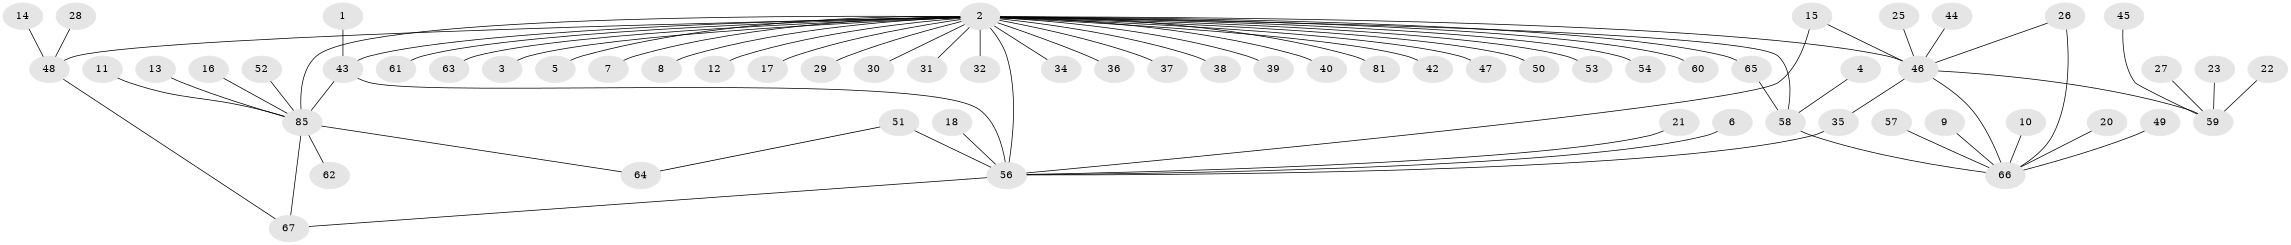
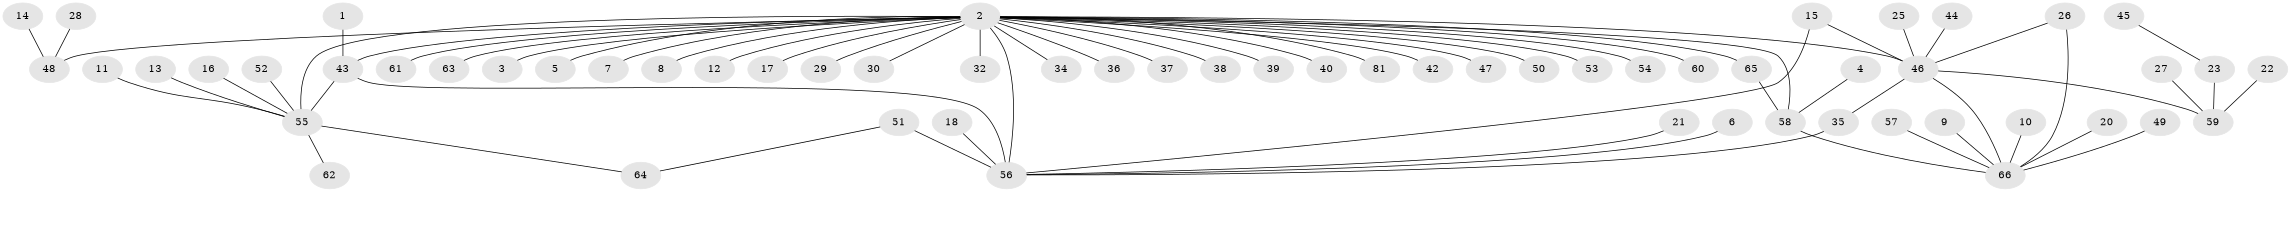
(927, 69) -> none
(2141, 86) -> (2169, 43)
(302, 122) -> (302, 122)
(289, 229) -> none
